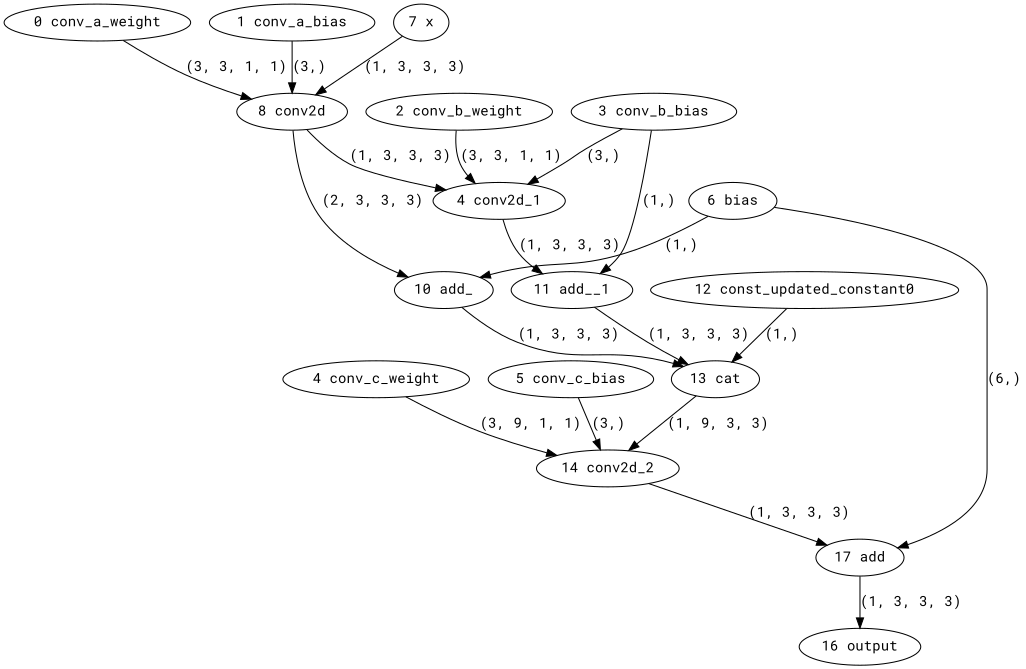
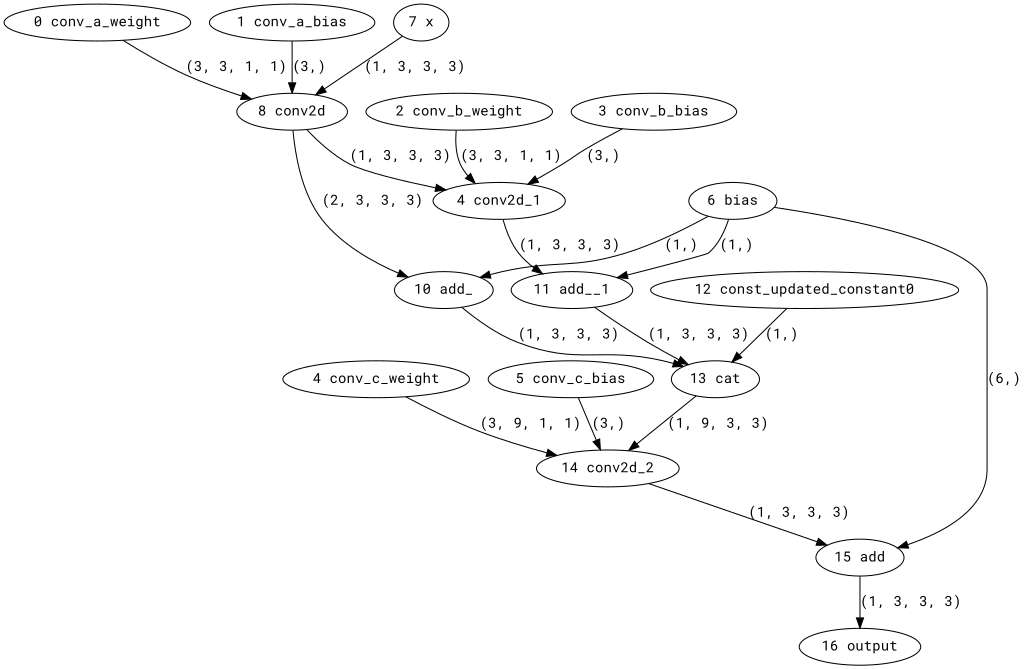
(638, 202) -> (687, 259)
(860, 558) -> (860, 558)
